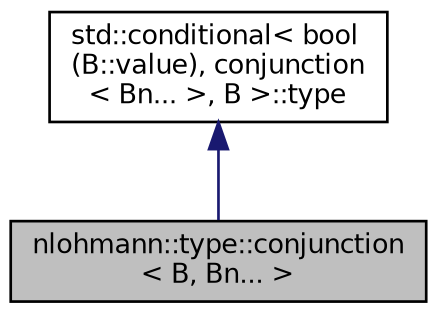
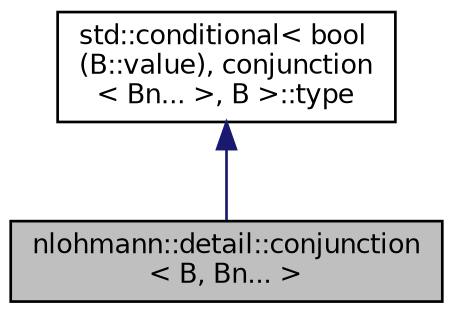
(218, 261) -> (227, 261)
